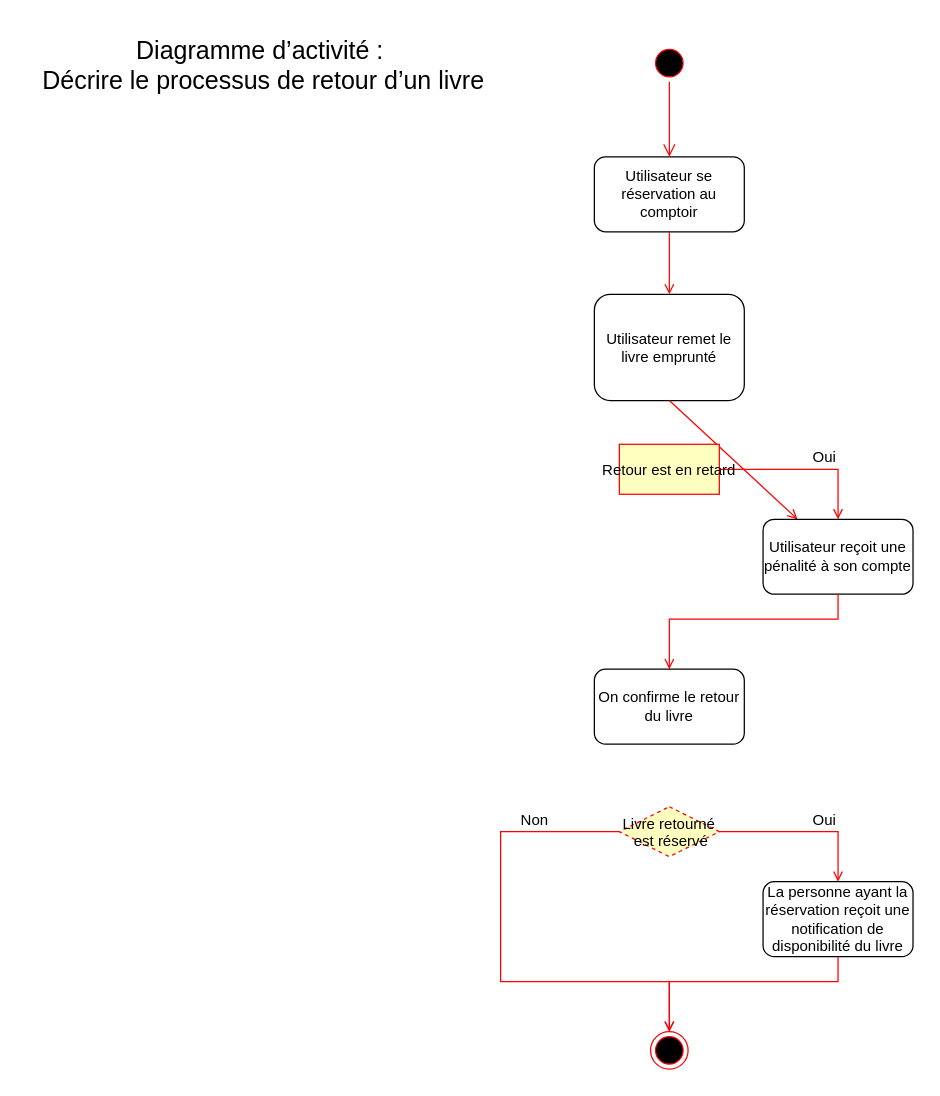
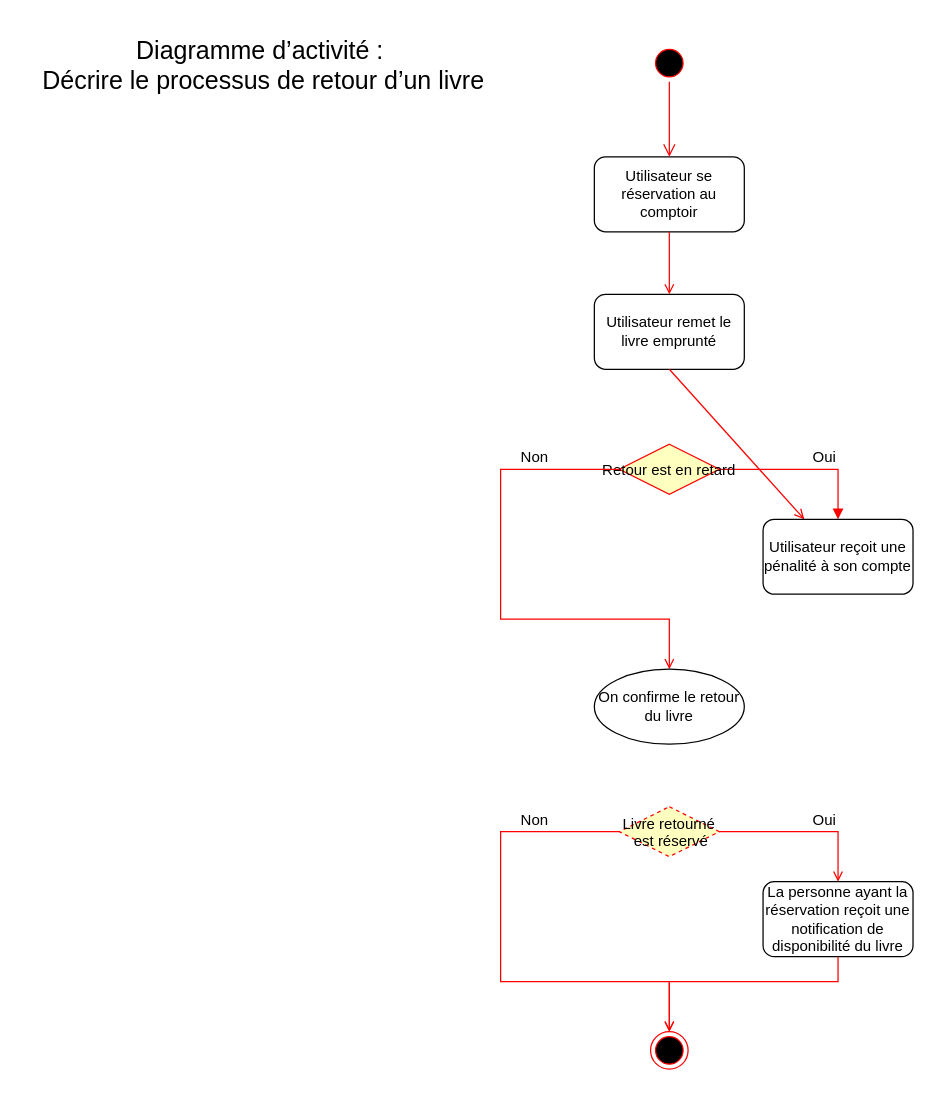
(669, 348) -> (669, 332)
(669, 469) -> (669, 469)
(838, 510) -> (838, 507)
none -> (501, 568)
(768, 619) -> none
(669, 707) -> (669, 707)
